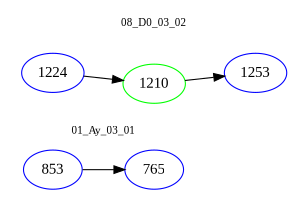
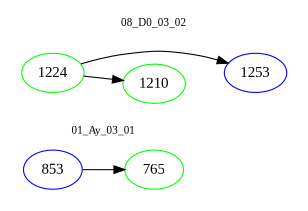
(53, 73) -> (53, 73)
(199, 79) -> (149, 52)
(154, 170) -> (154, 170)
